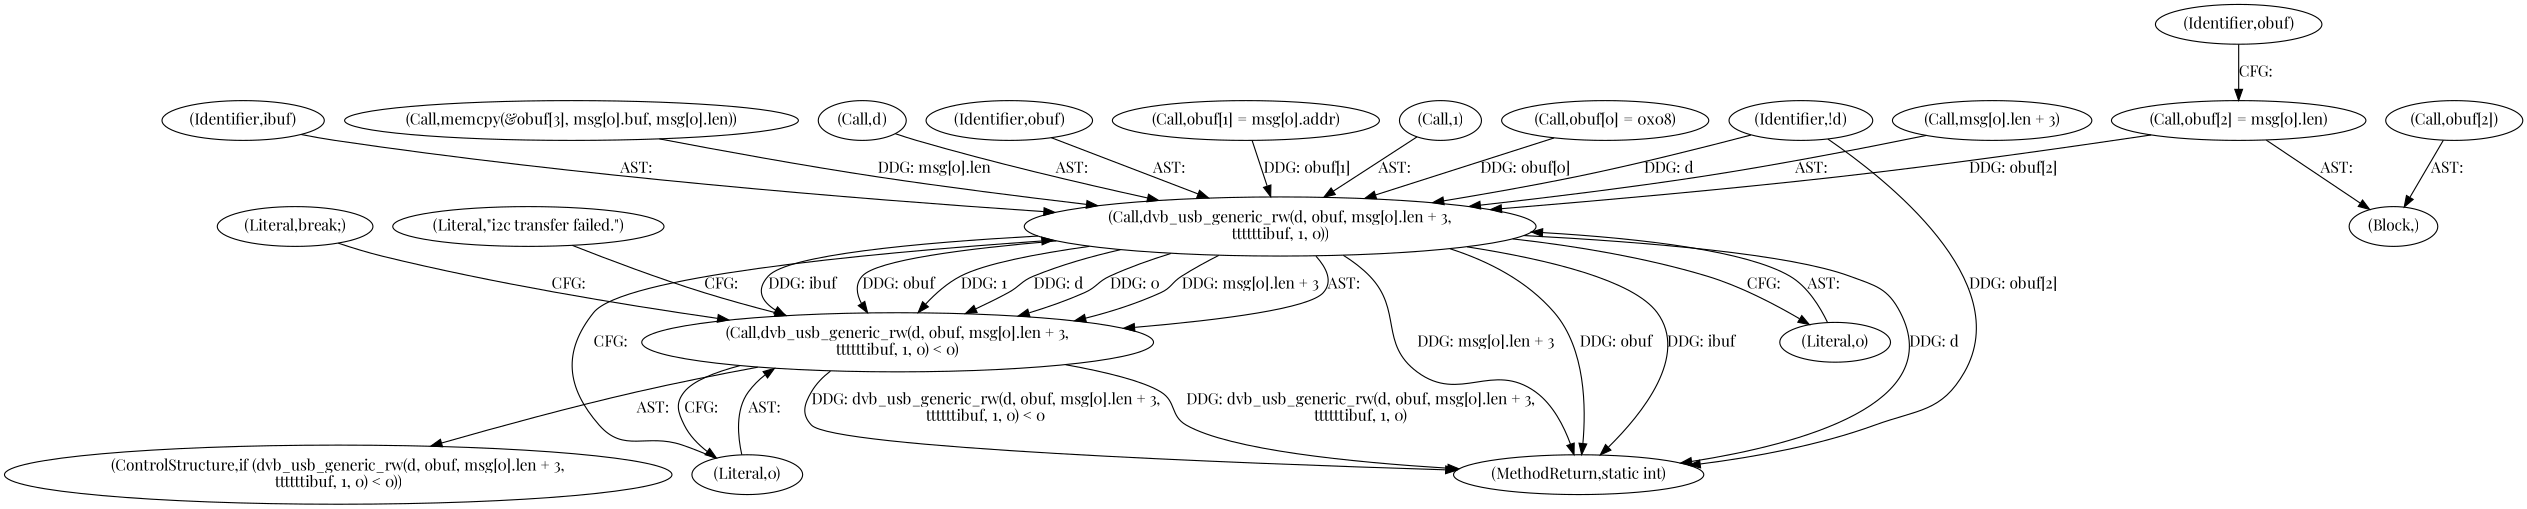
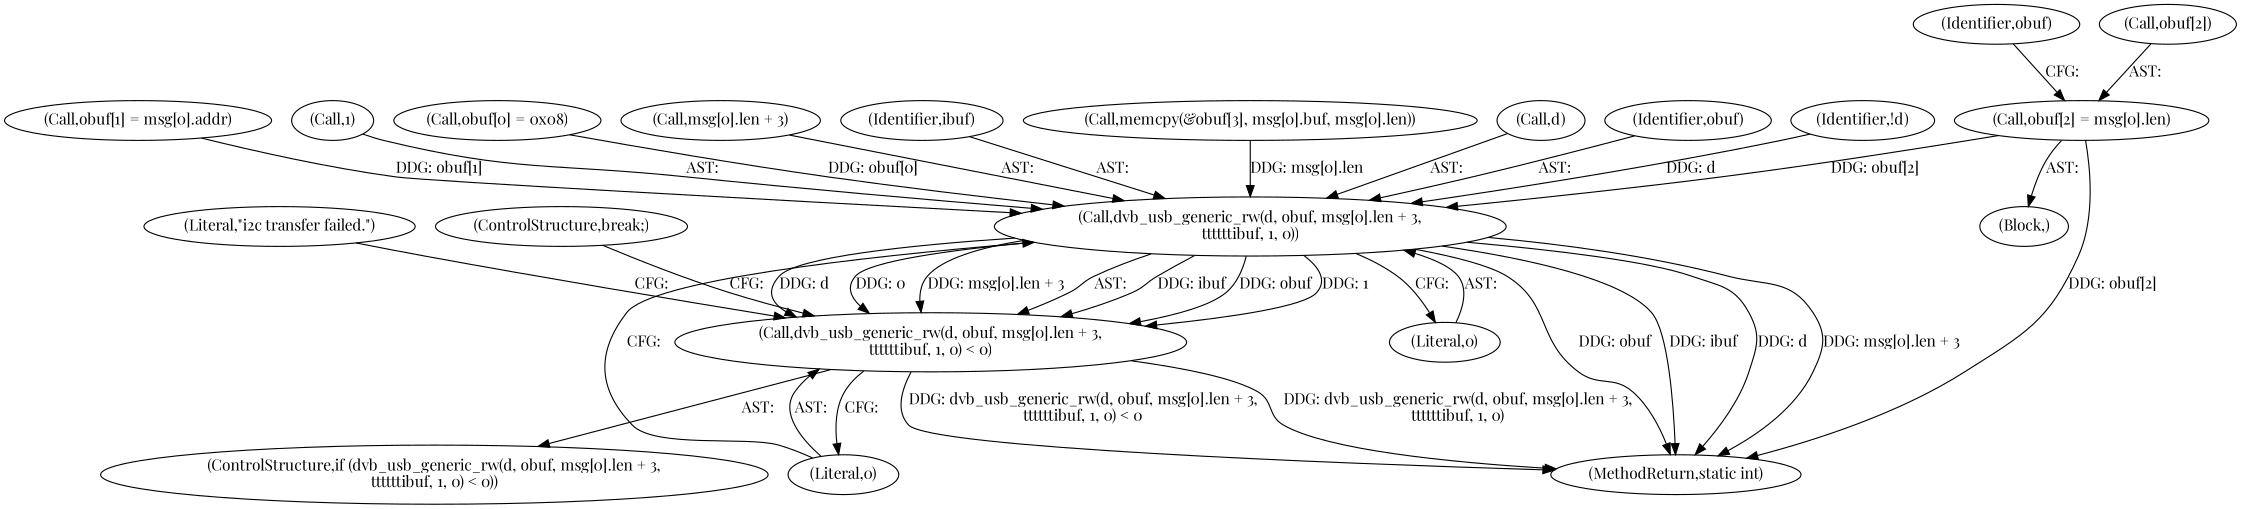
(2427, 169) -> (2129, 68)
(295, 226) -> (562, 226)
(1966, 369) -> (1990, 356)
